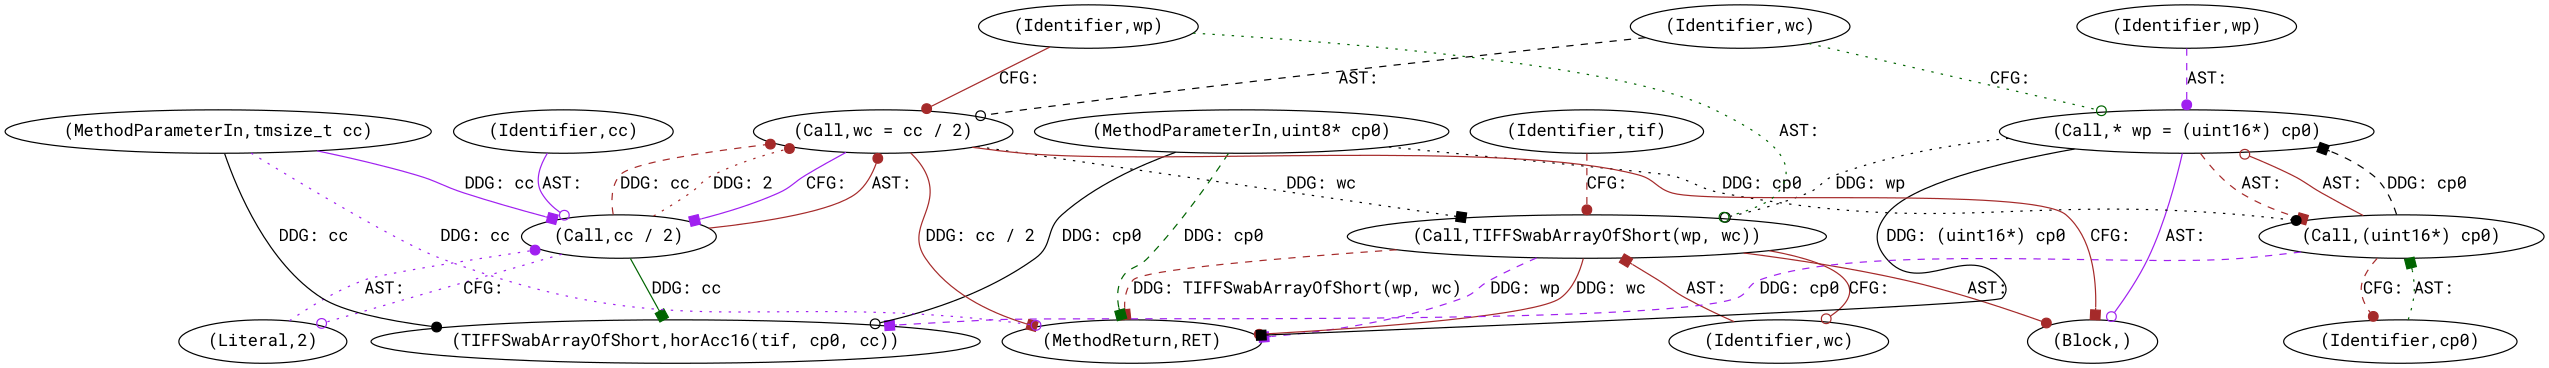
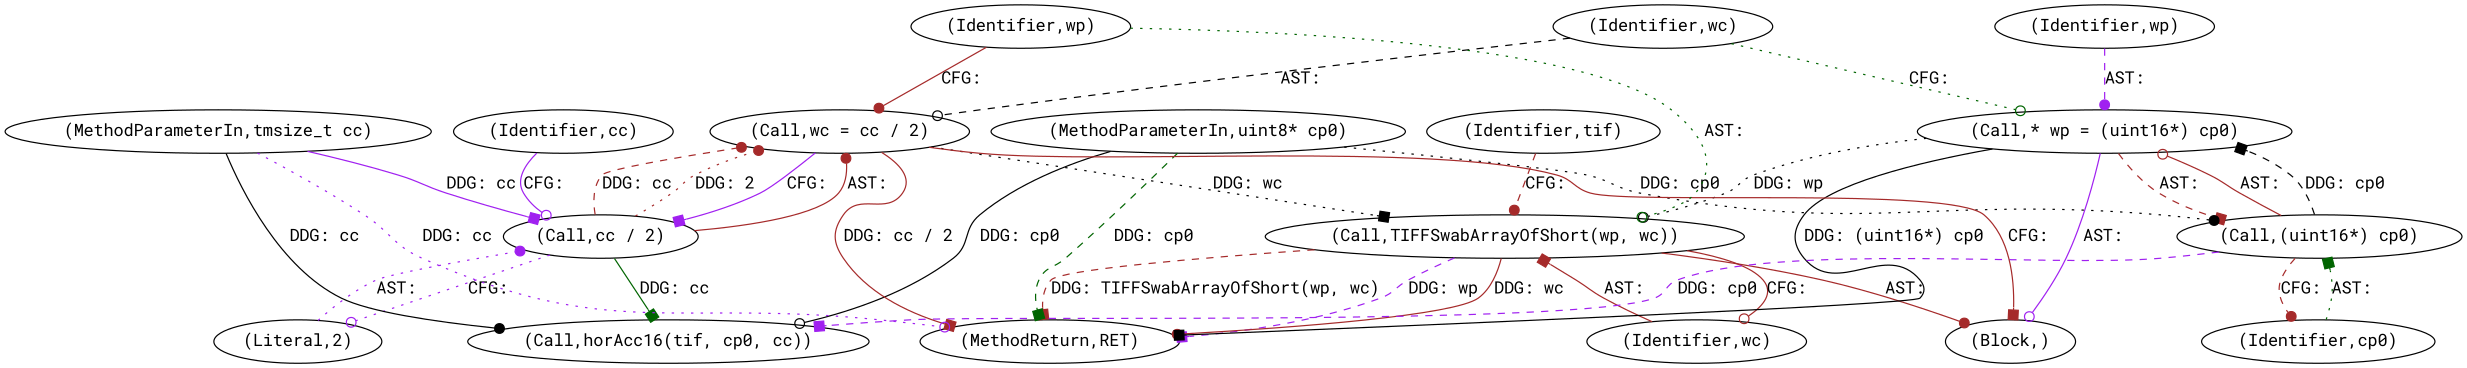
(567, 184) -> (549, 184)
(676, 342) -> (668, 342)
